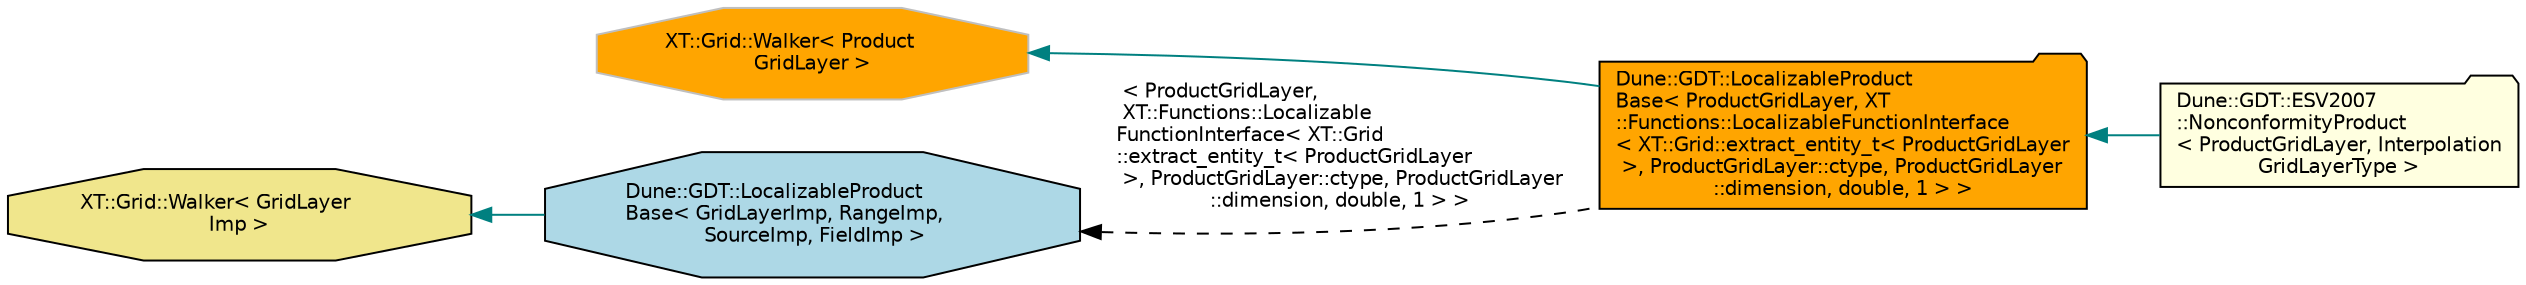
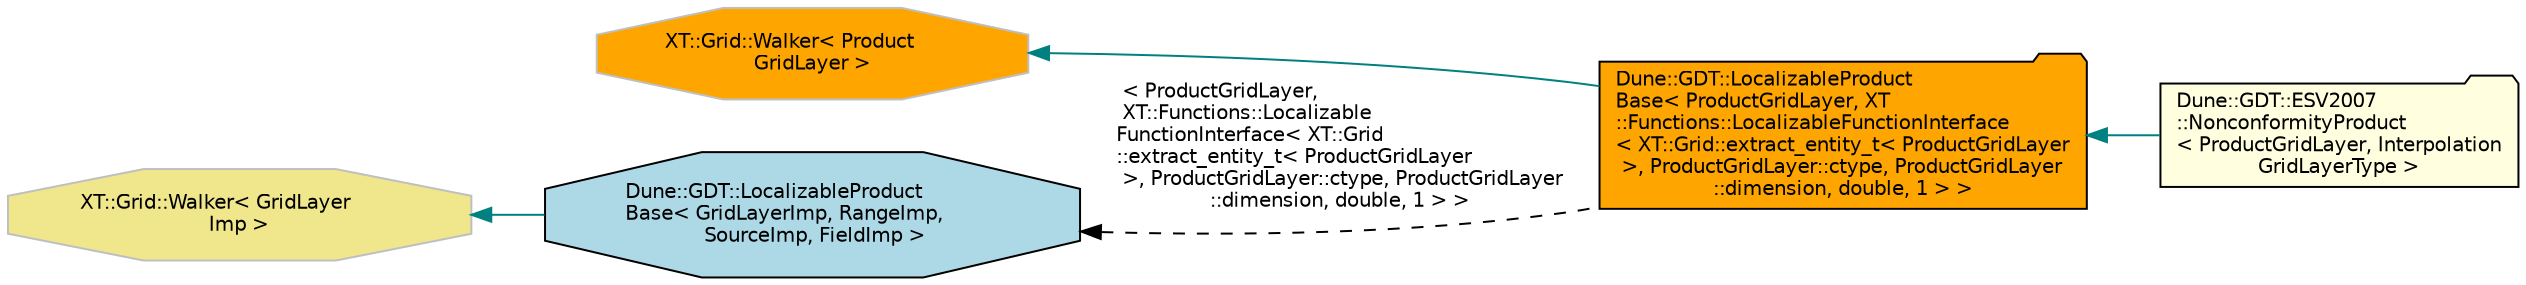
(240, 215) -> (240, 215)
